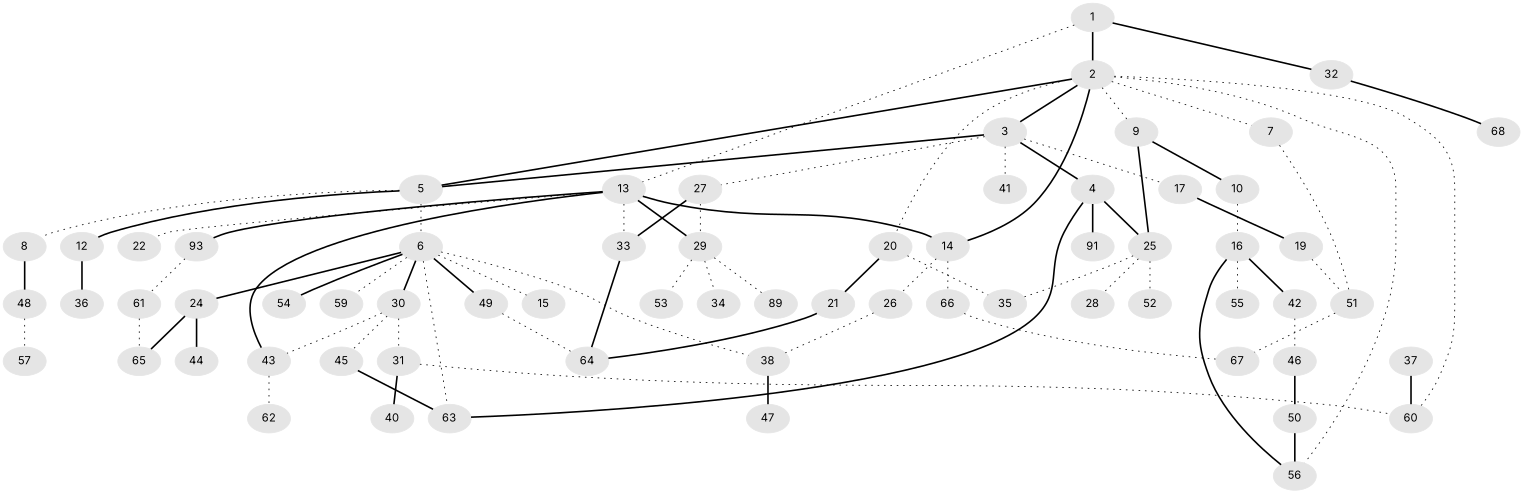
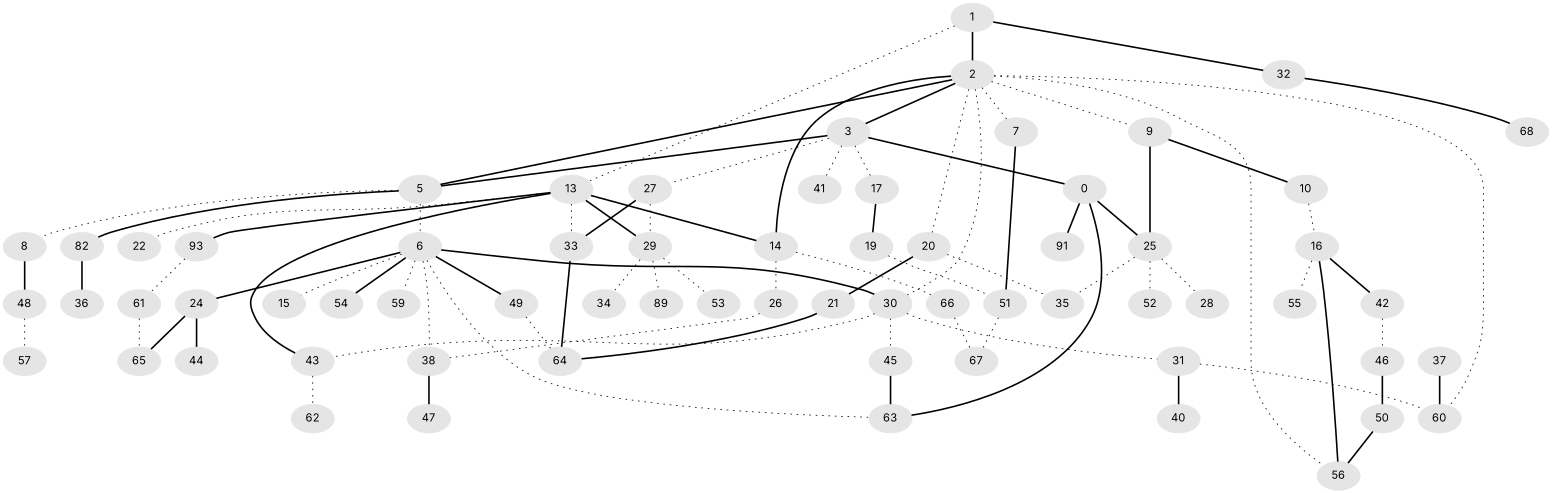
(1093, 189) -> (1085, 189)
none -> (977, 207)
(1321, 214) -> (1011, 218)
(82, 247) -> (82, 247)
